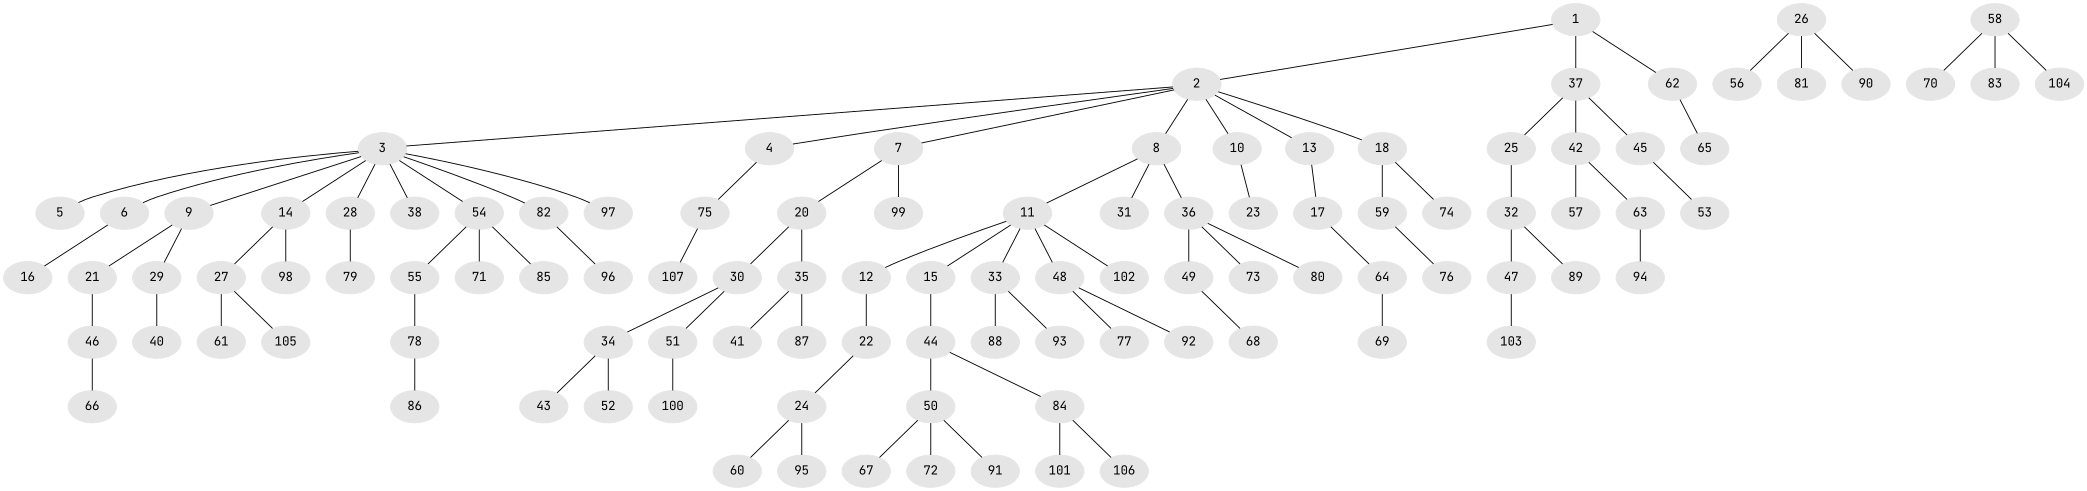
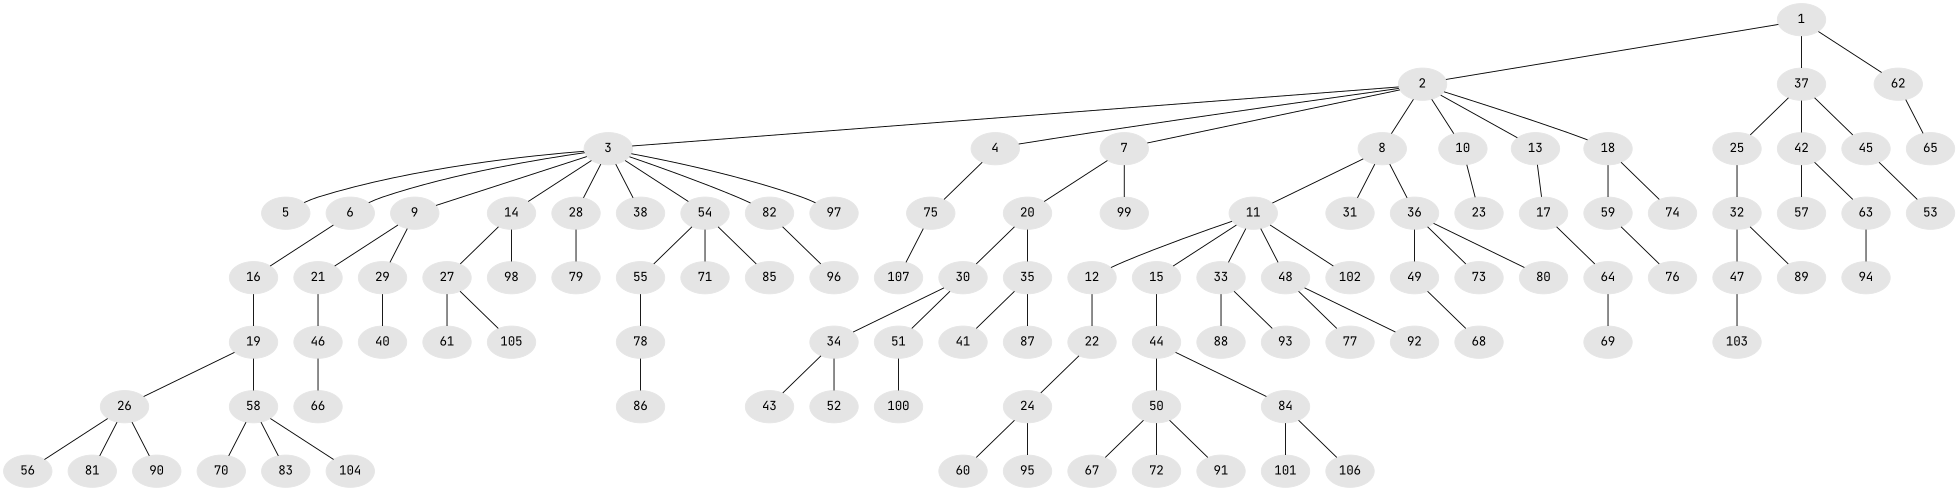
none -> (254, 342)
